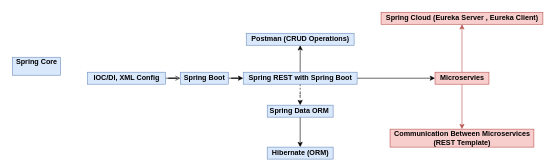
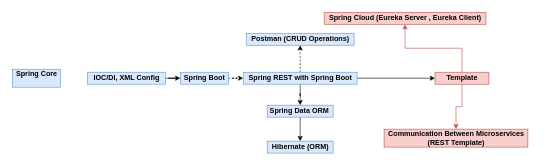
(462, 18) -> (405, 18)
(300, 60) -> (300, 60)
(36, 66) -> (36, 78)
(176, 78) -> (174, 78)
(238, 78) -> (238, 78)
(463, 78) -> (463, 78)
(300, 95) -> (300, 95)
(462, 138) -> (456, 138)
(300, 153) -> (300, 147)
